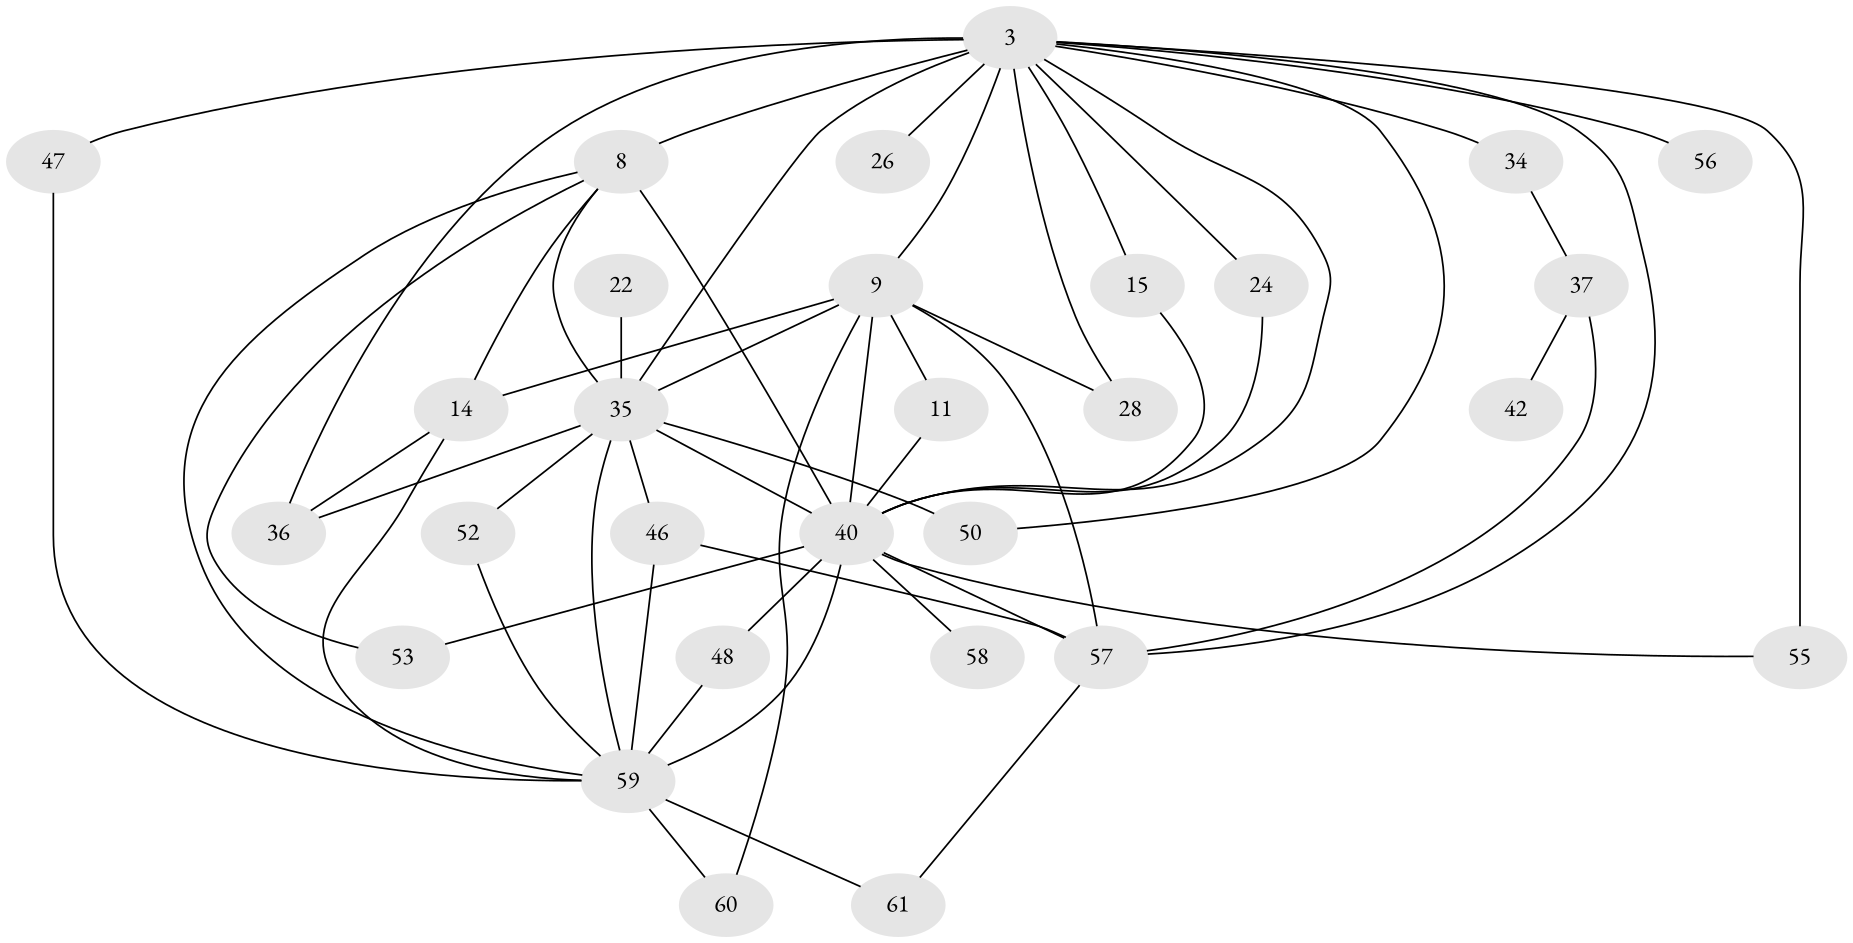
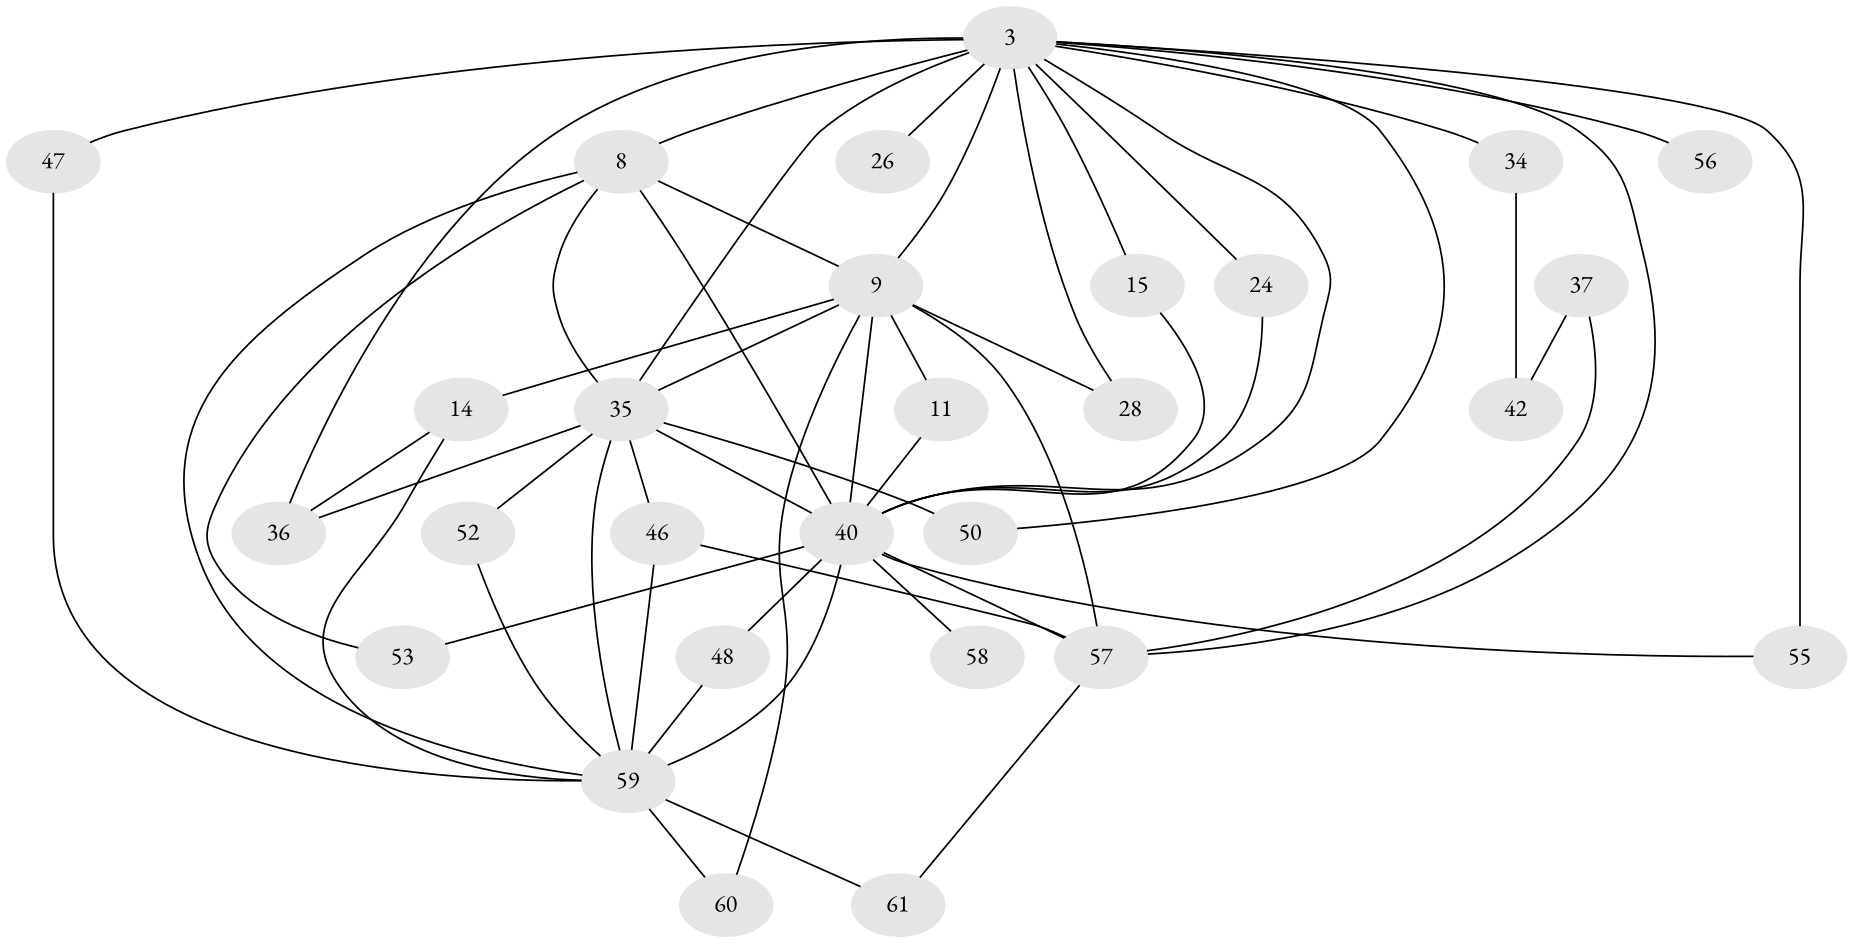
(1549, 224) -> (1516, 286)
(529, 280) -> (735, 217)
(621, 286) -> none
